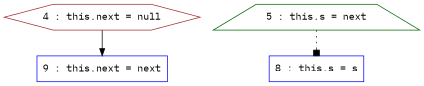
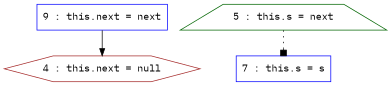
(102, 39) -> (102, 39)
(316, 69) -> (284, 69)
